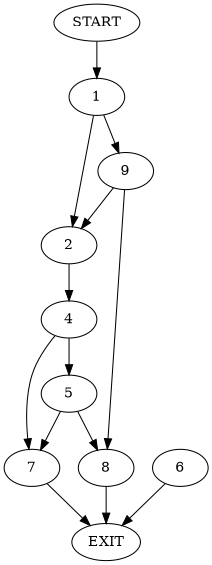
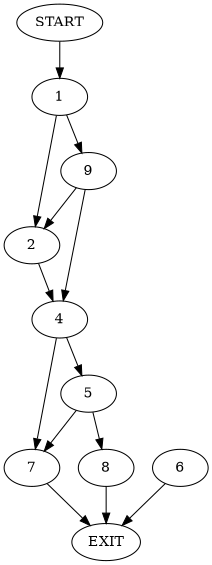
(116, 314) -> (75, 240)
